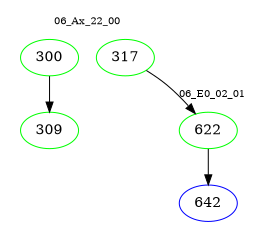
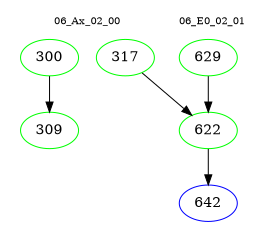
(87, 22) -> (87, 22)
none -> (208, 58)
